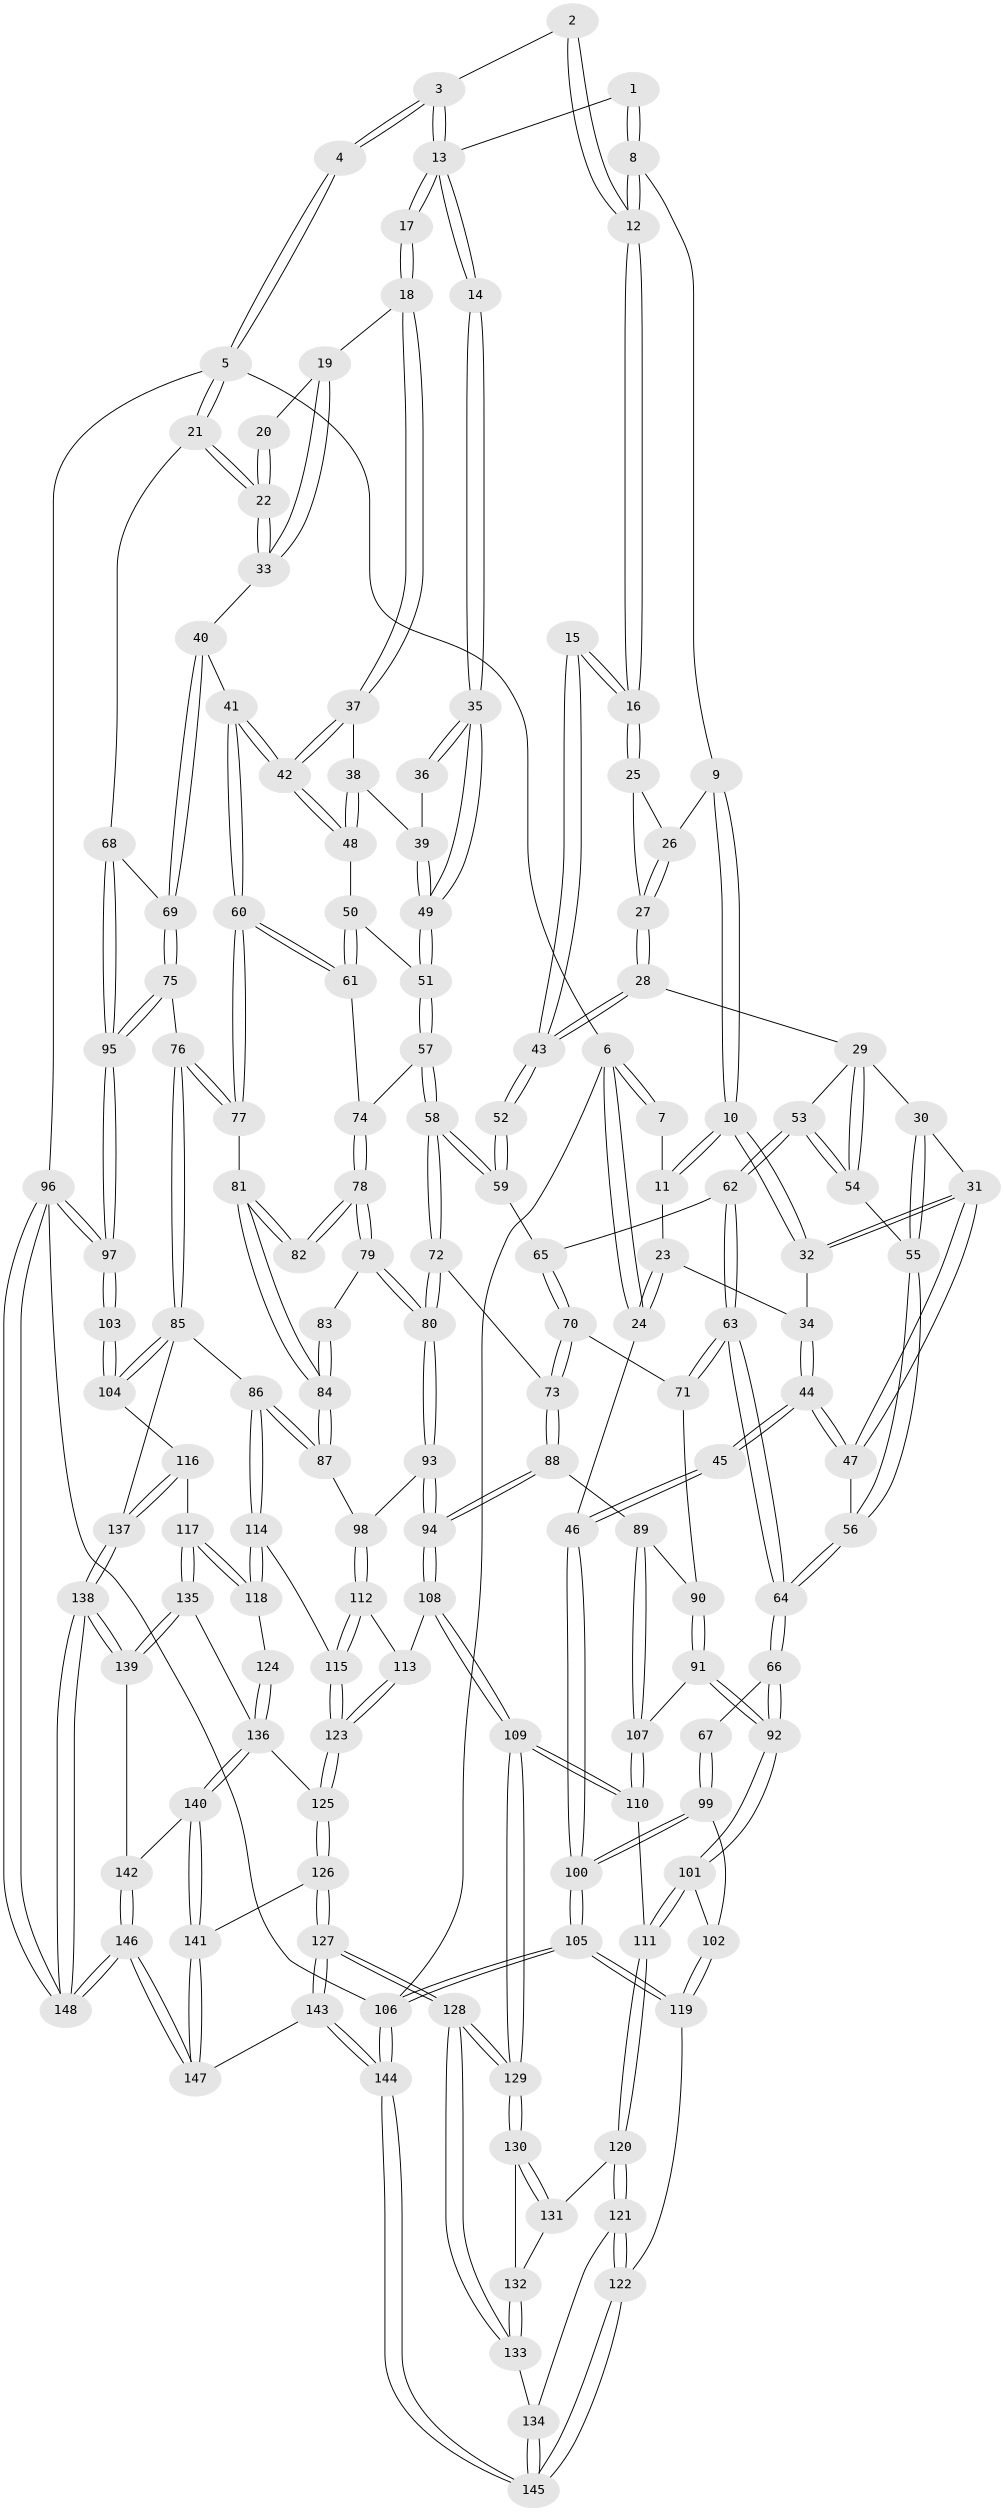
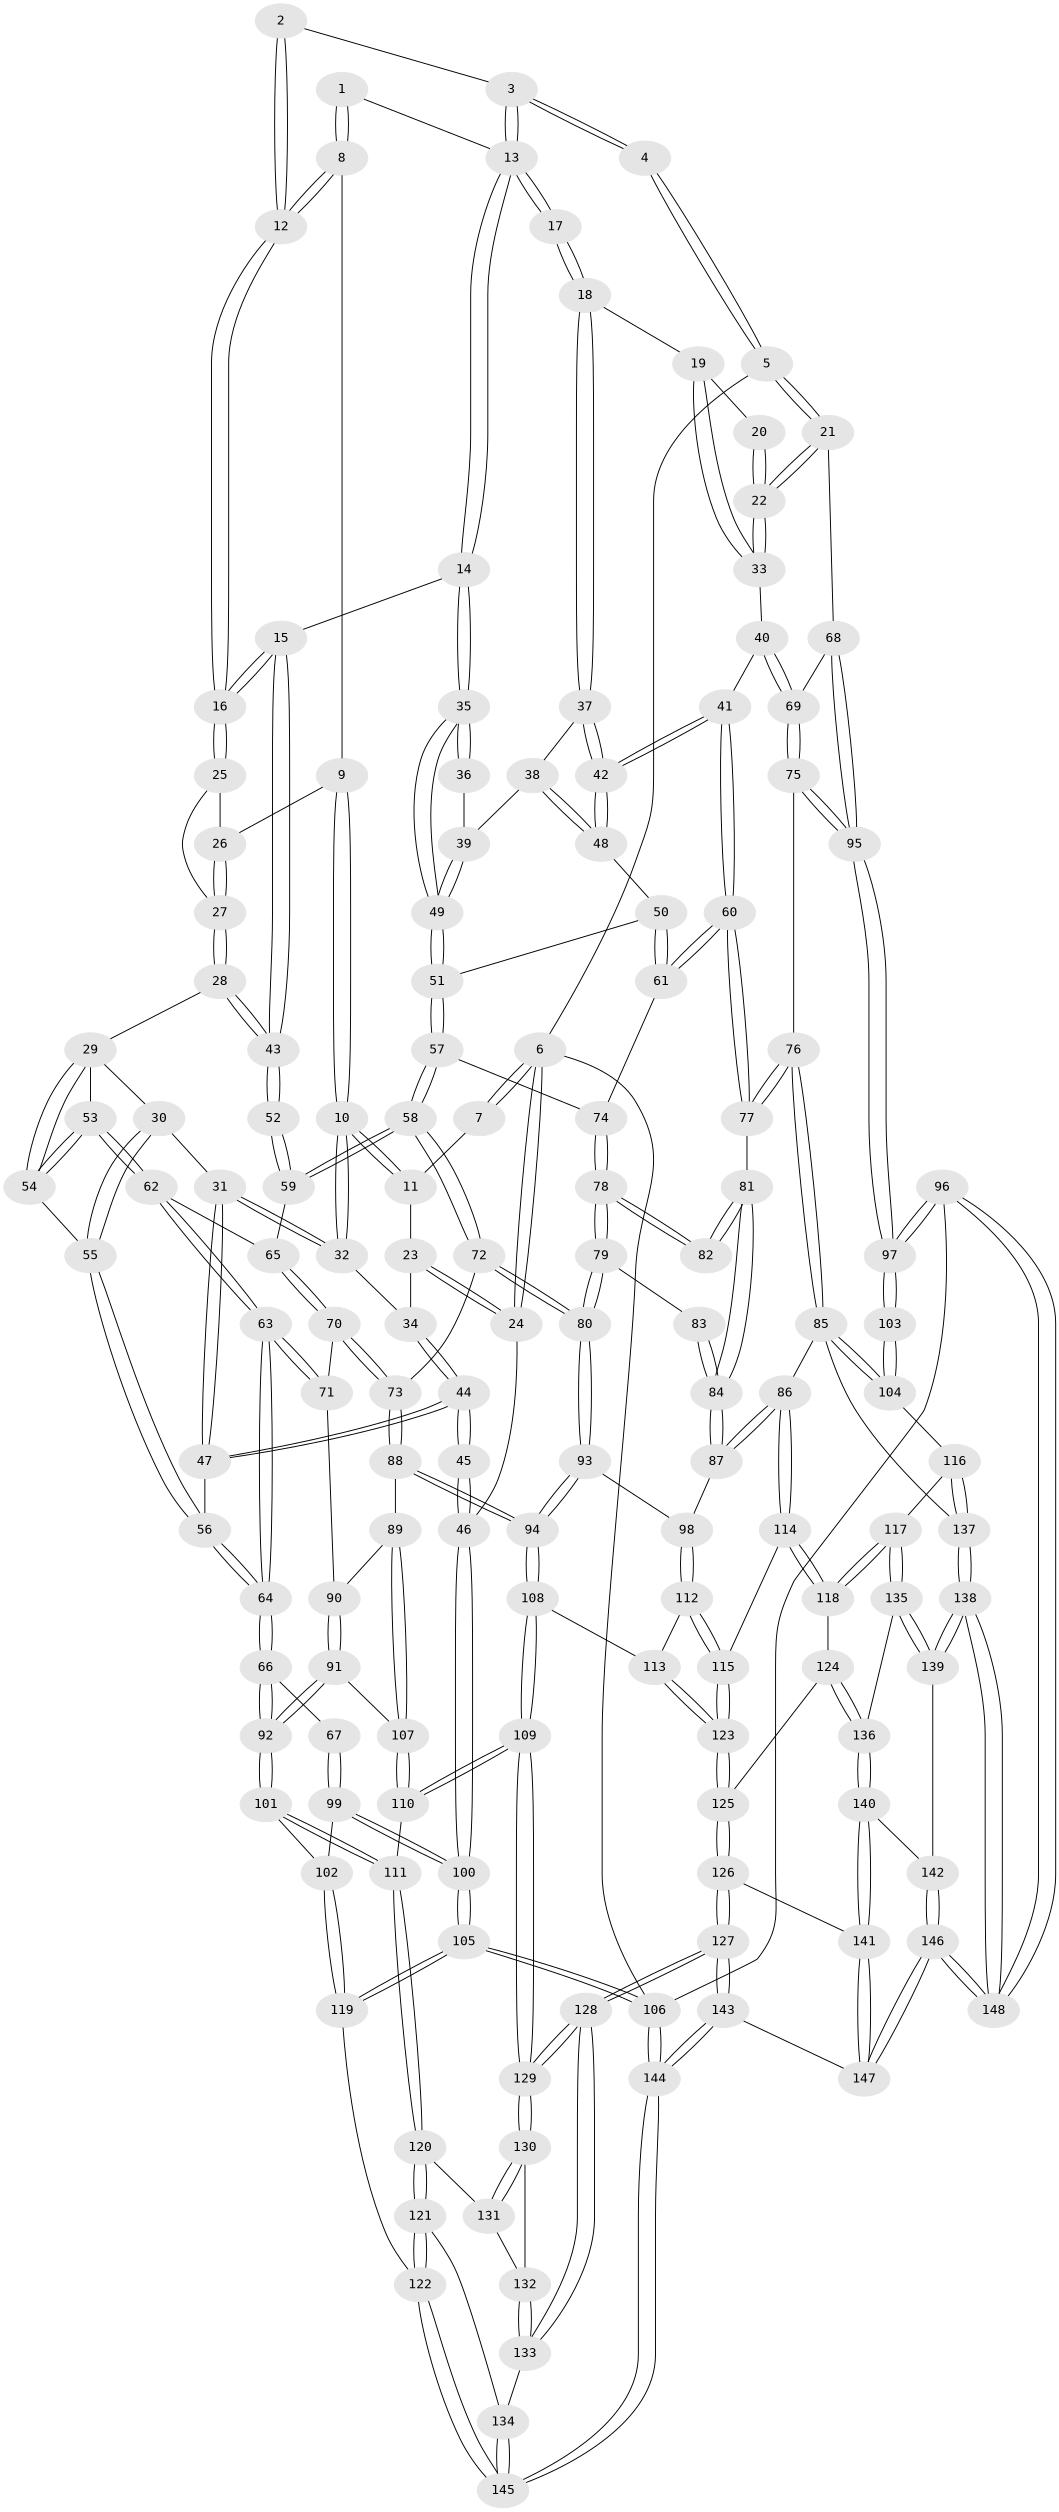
none -> (373, 604)
(53, 730) -> none
(291, 1770) -> (782, 1728)
